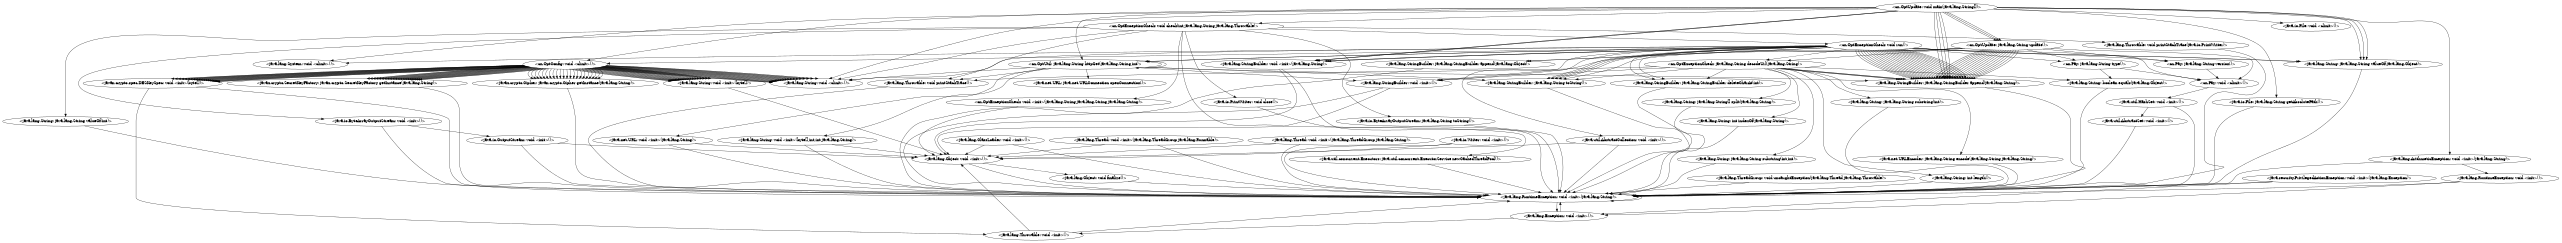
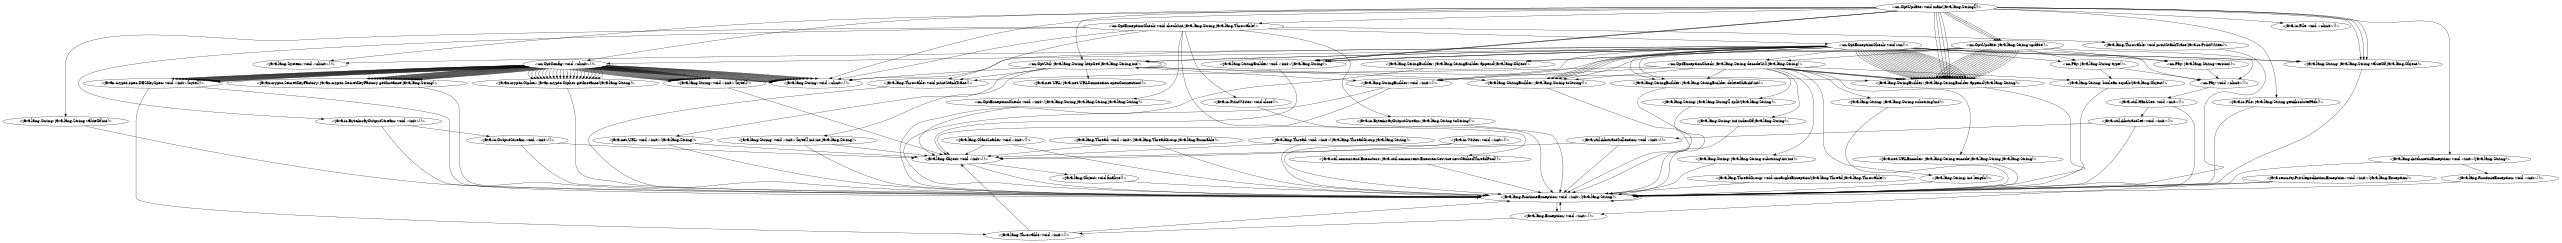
(1579, 63) -> (1885, 131)
(1410, 130) -> none
(2034, 202) -> none
